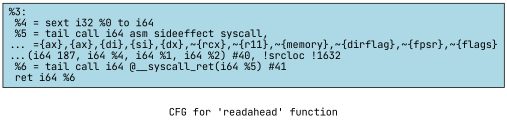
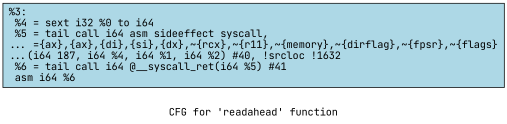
(42, 78) -> (42, 78)
